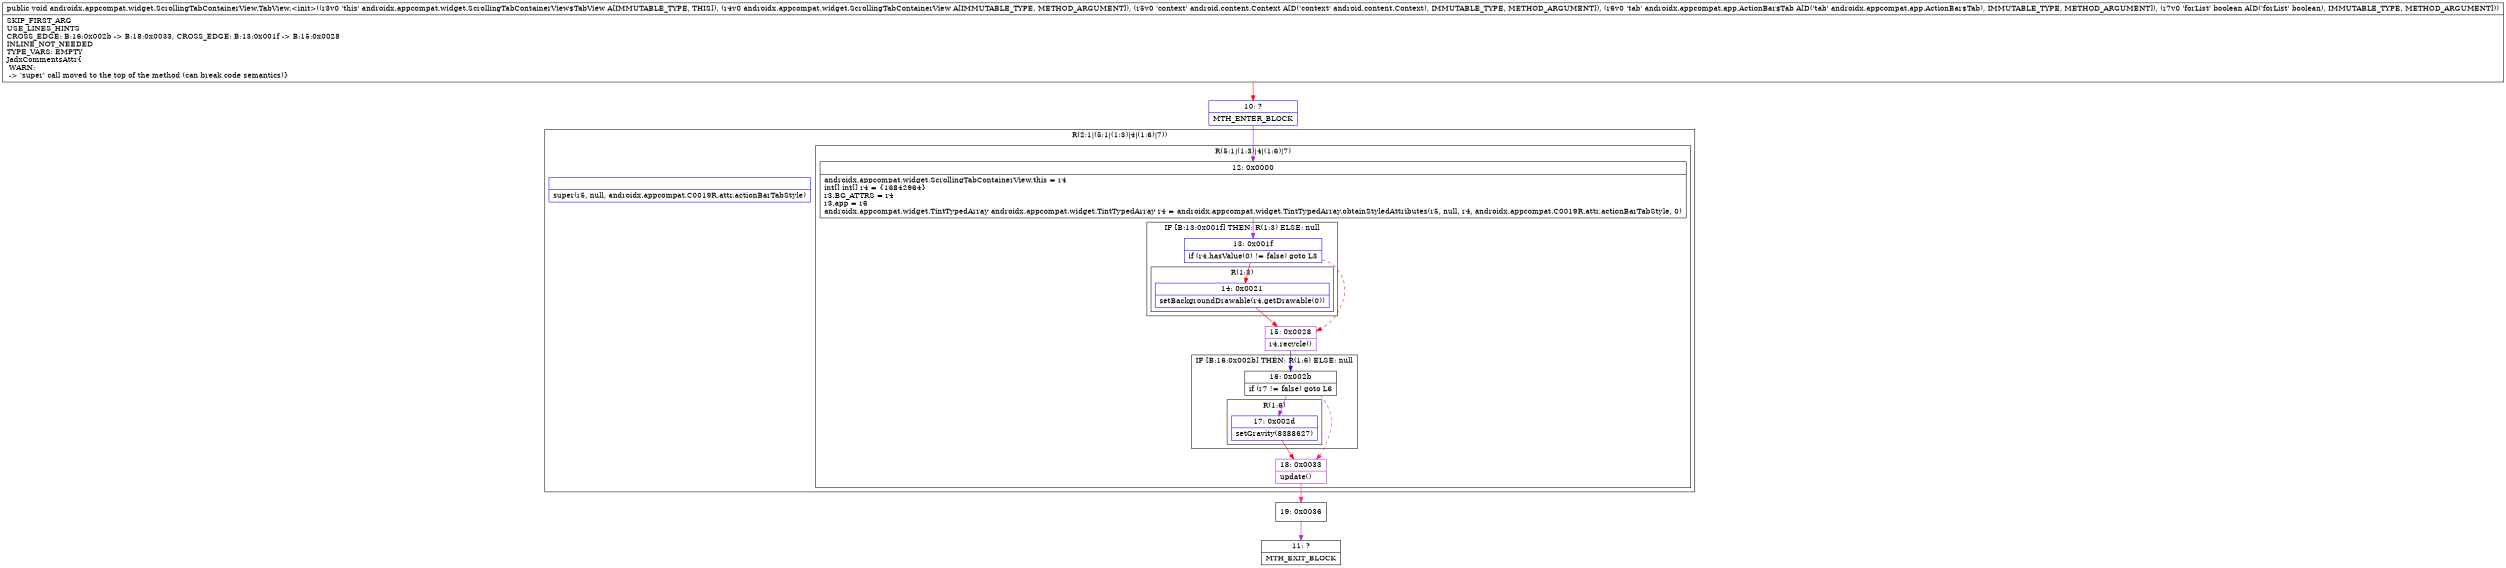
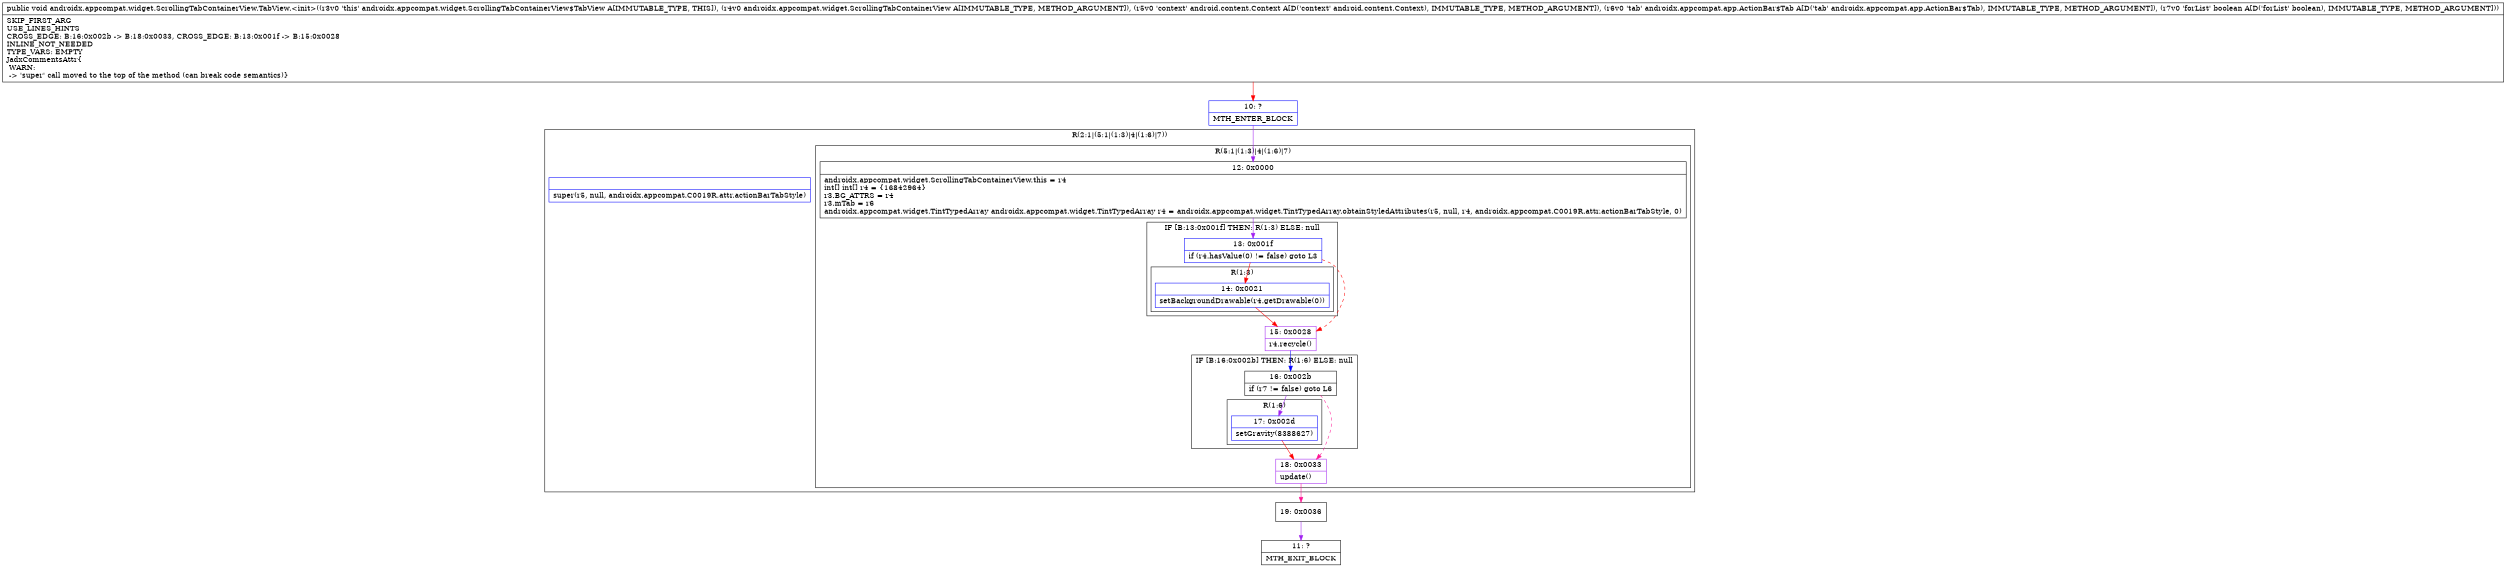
(846, 204) -> (849, 204)
